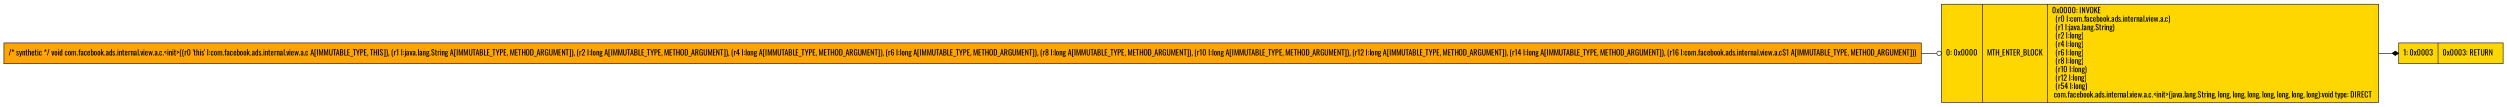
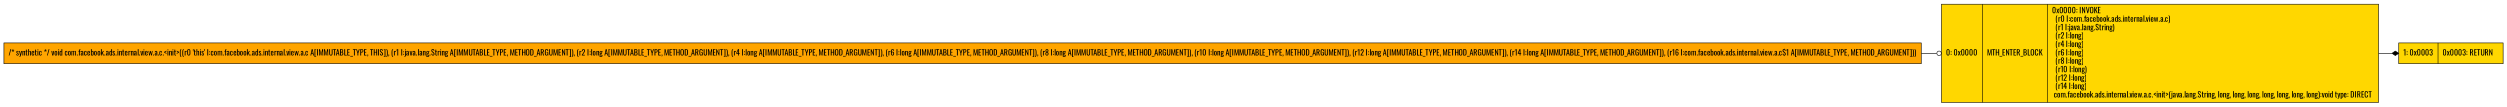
(2070, 87) -> (2069, 87)
